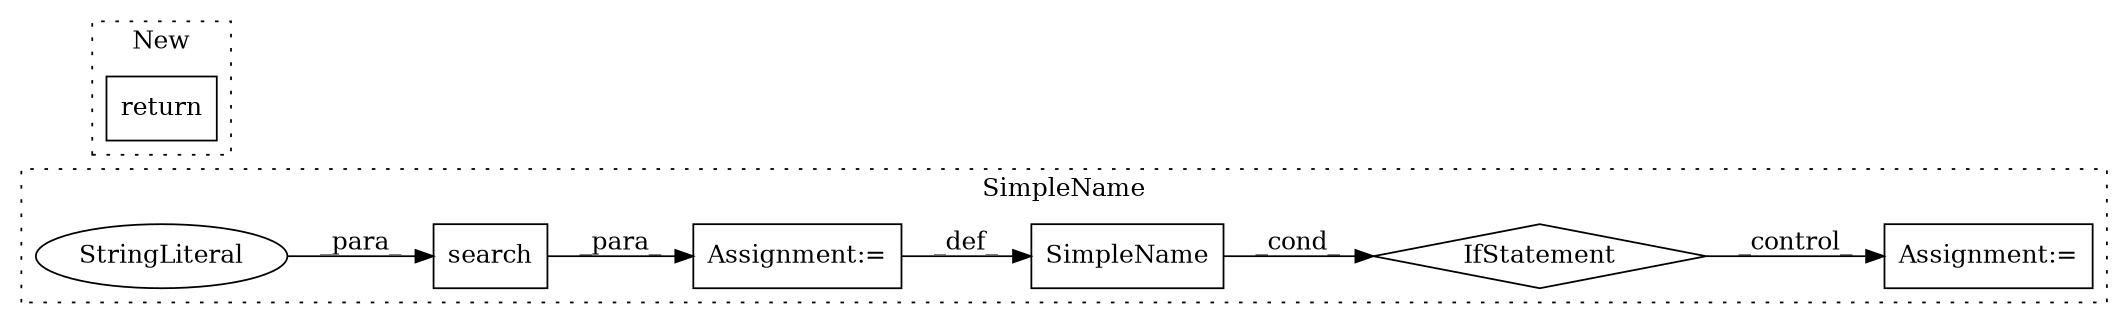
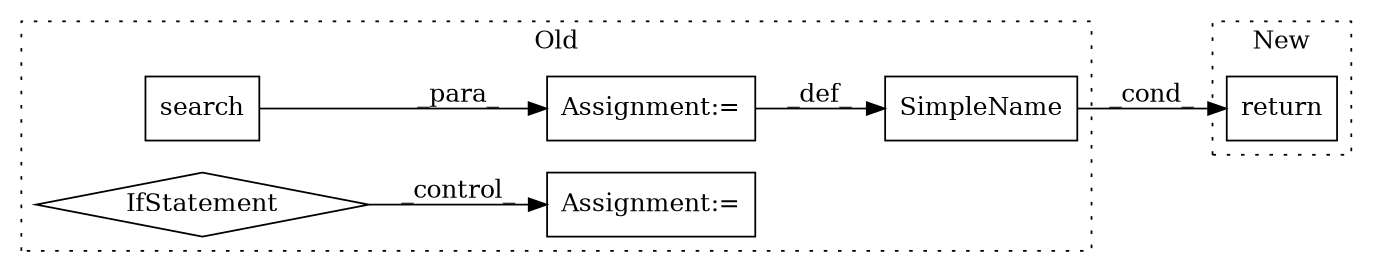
(1064, 189) -> (556, 42)
(162, 256) -> none
(1290, 256) -> (1143, 109)
